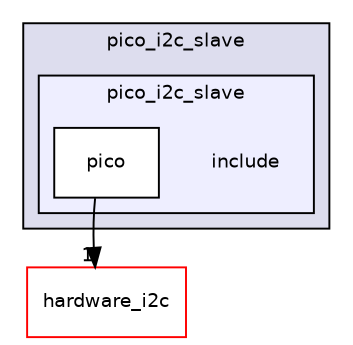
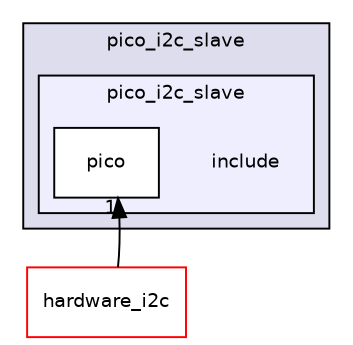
(94, 223) -> (120, 242)
